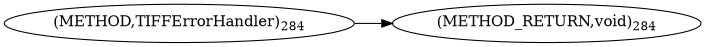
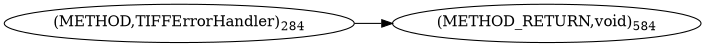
(645, 22) -> (645, 22)
